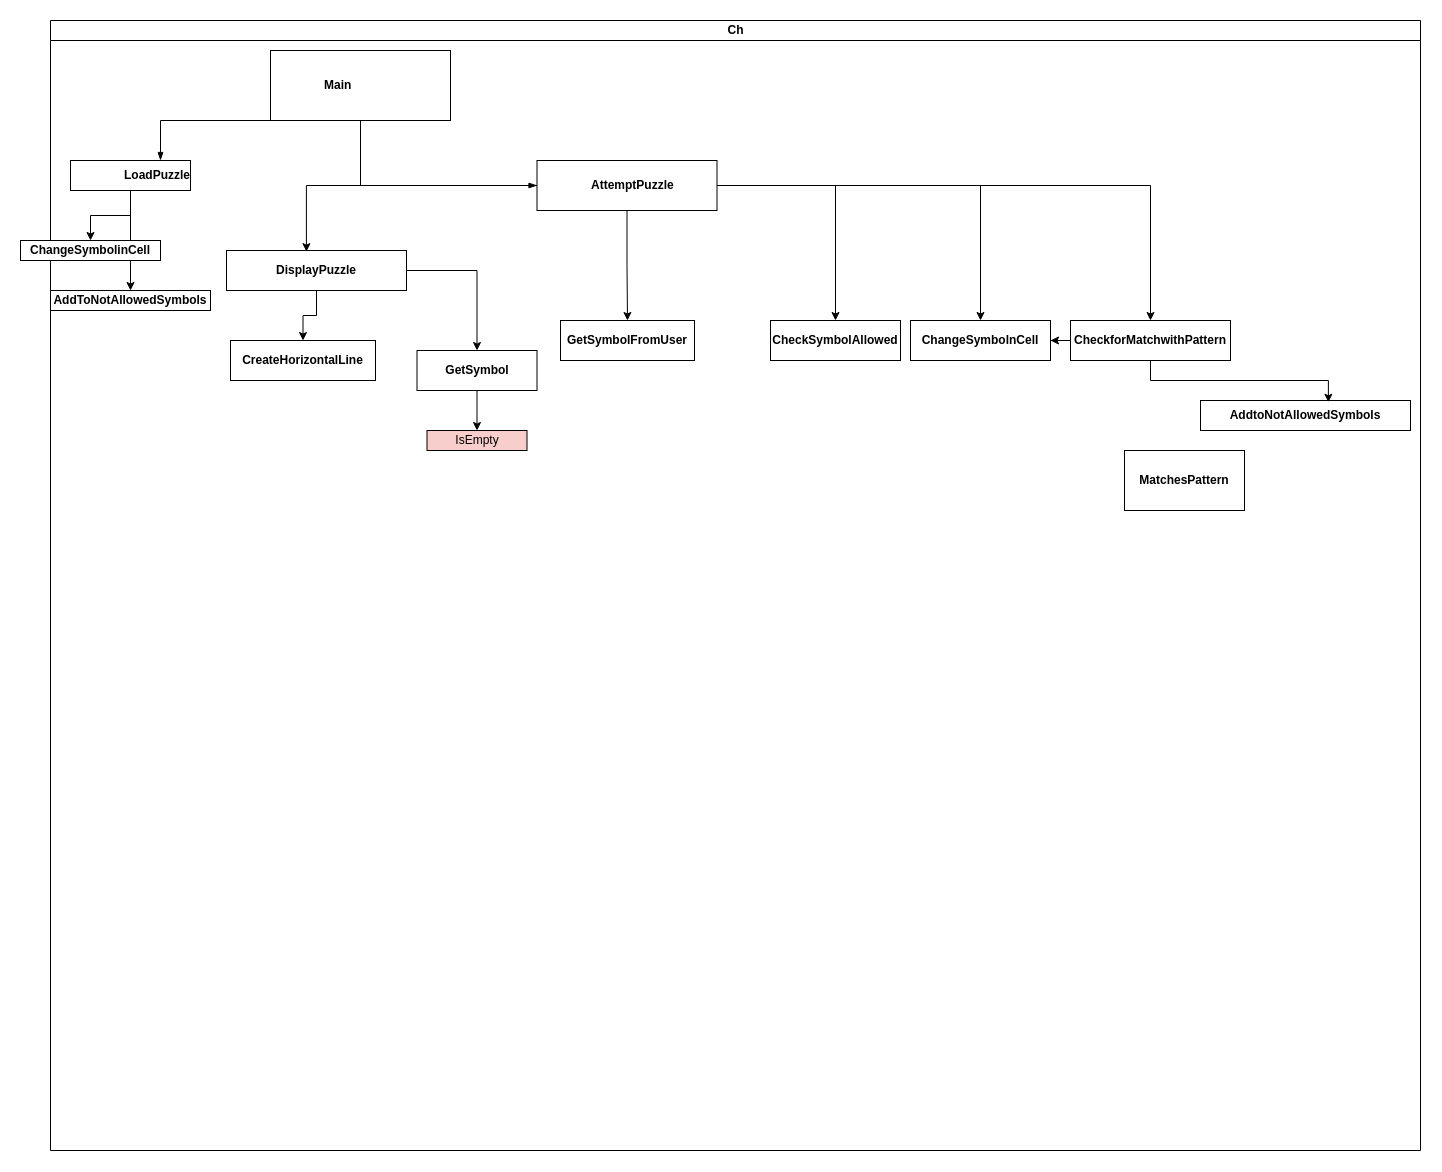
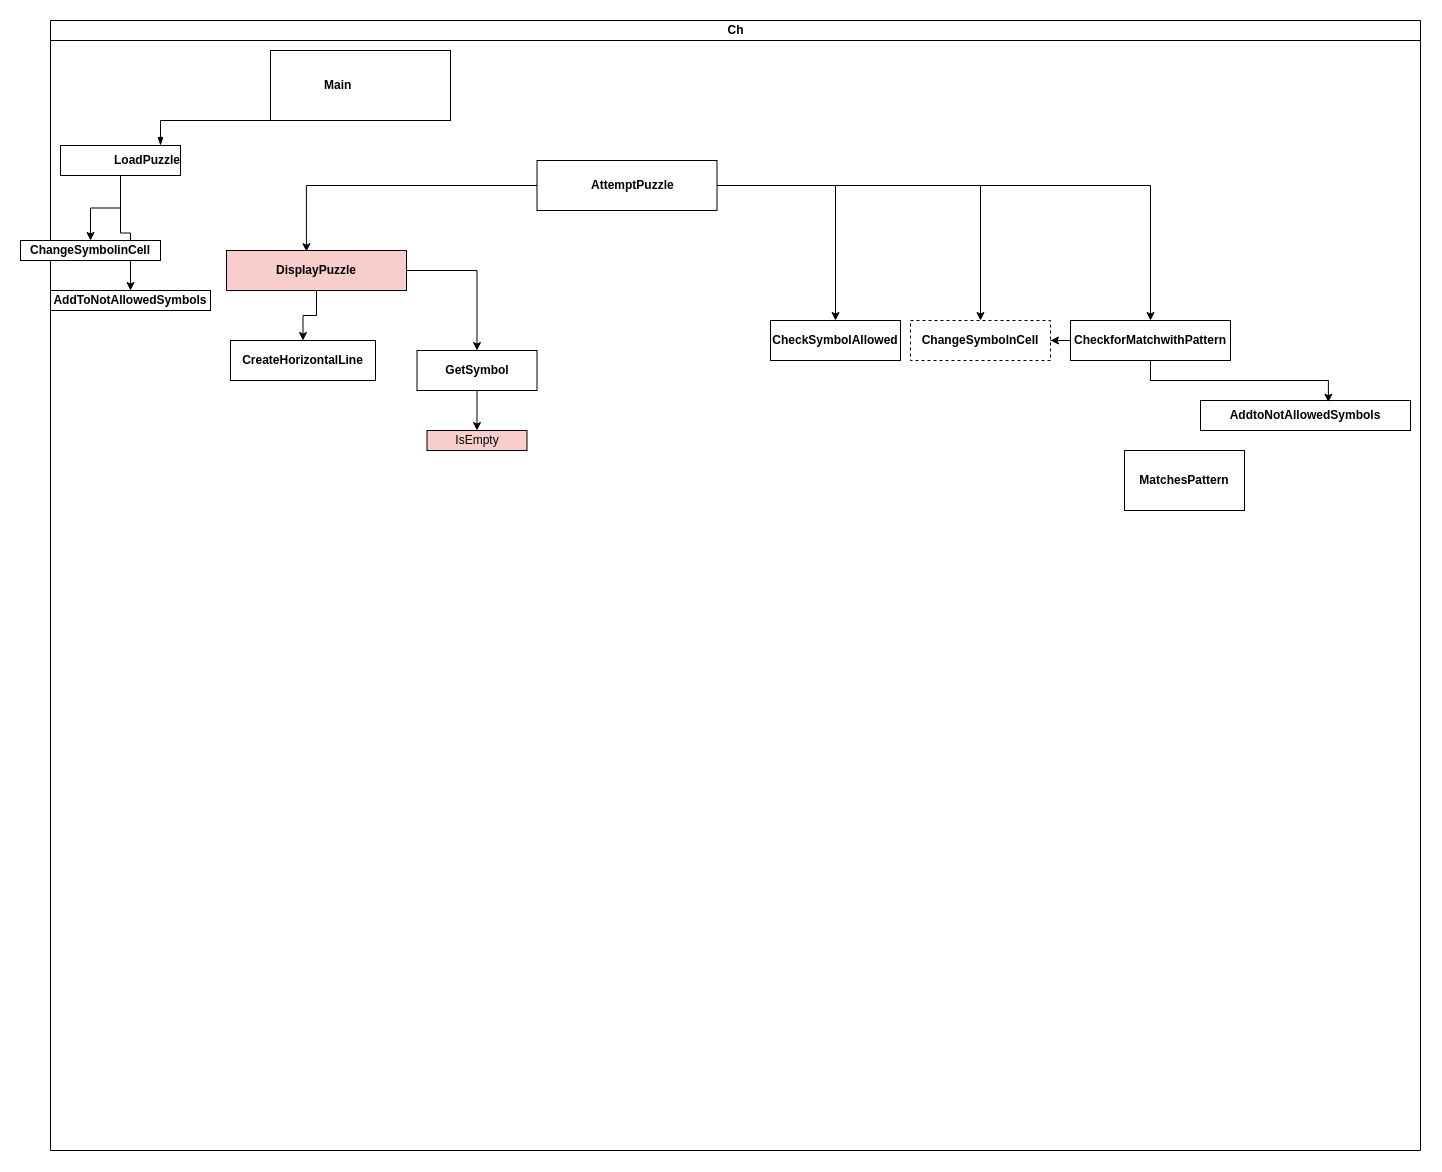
(361, 152) -> none
(131, 176) -> (121, 161)
(627, 262) -> none
(317, 271) -> (317, 271)
(628, 341) -> none
(981, 341) -> (981, 341)
